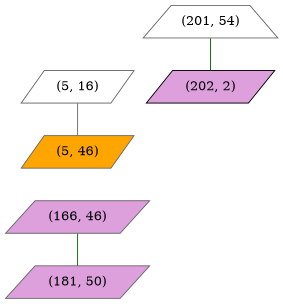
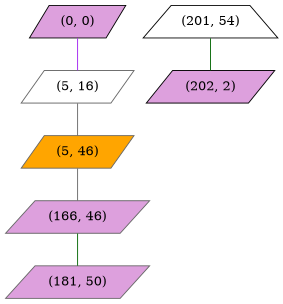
none -> (78, 22)
(211, 22) -> (211, 22)
none -> (78, 185)
